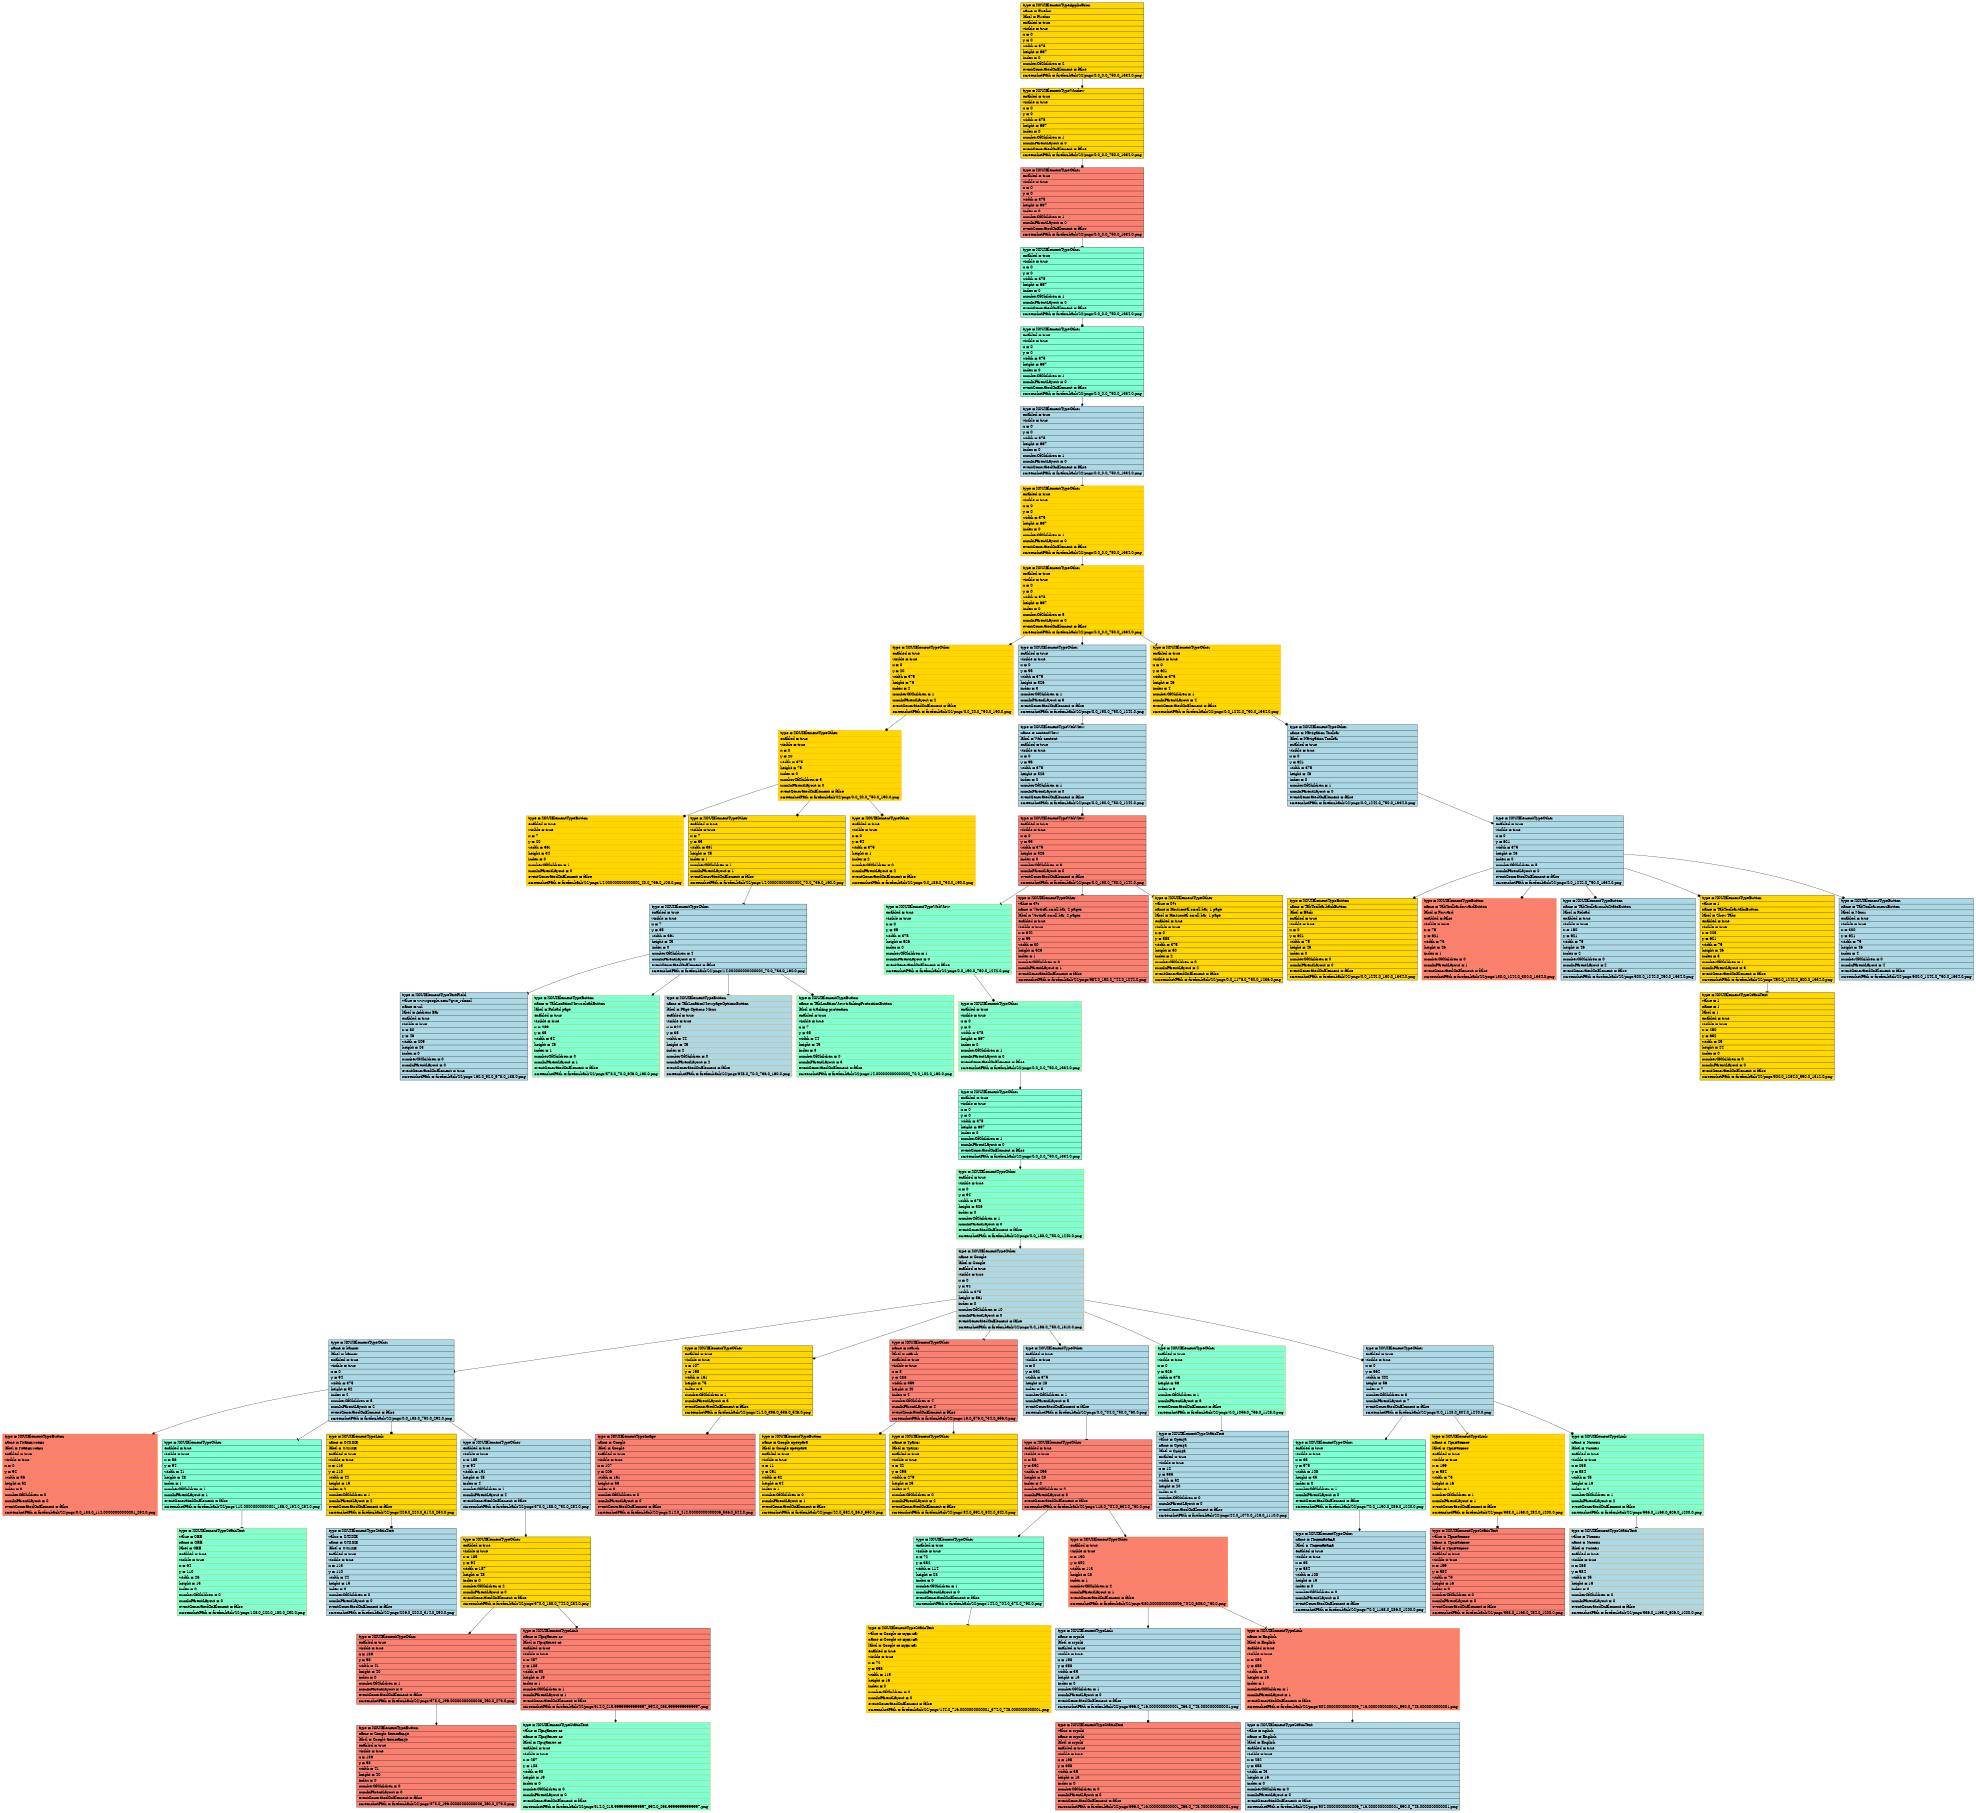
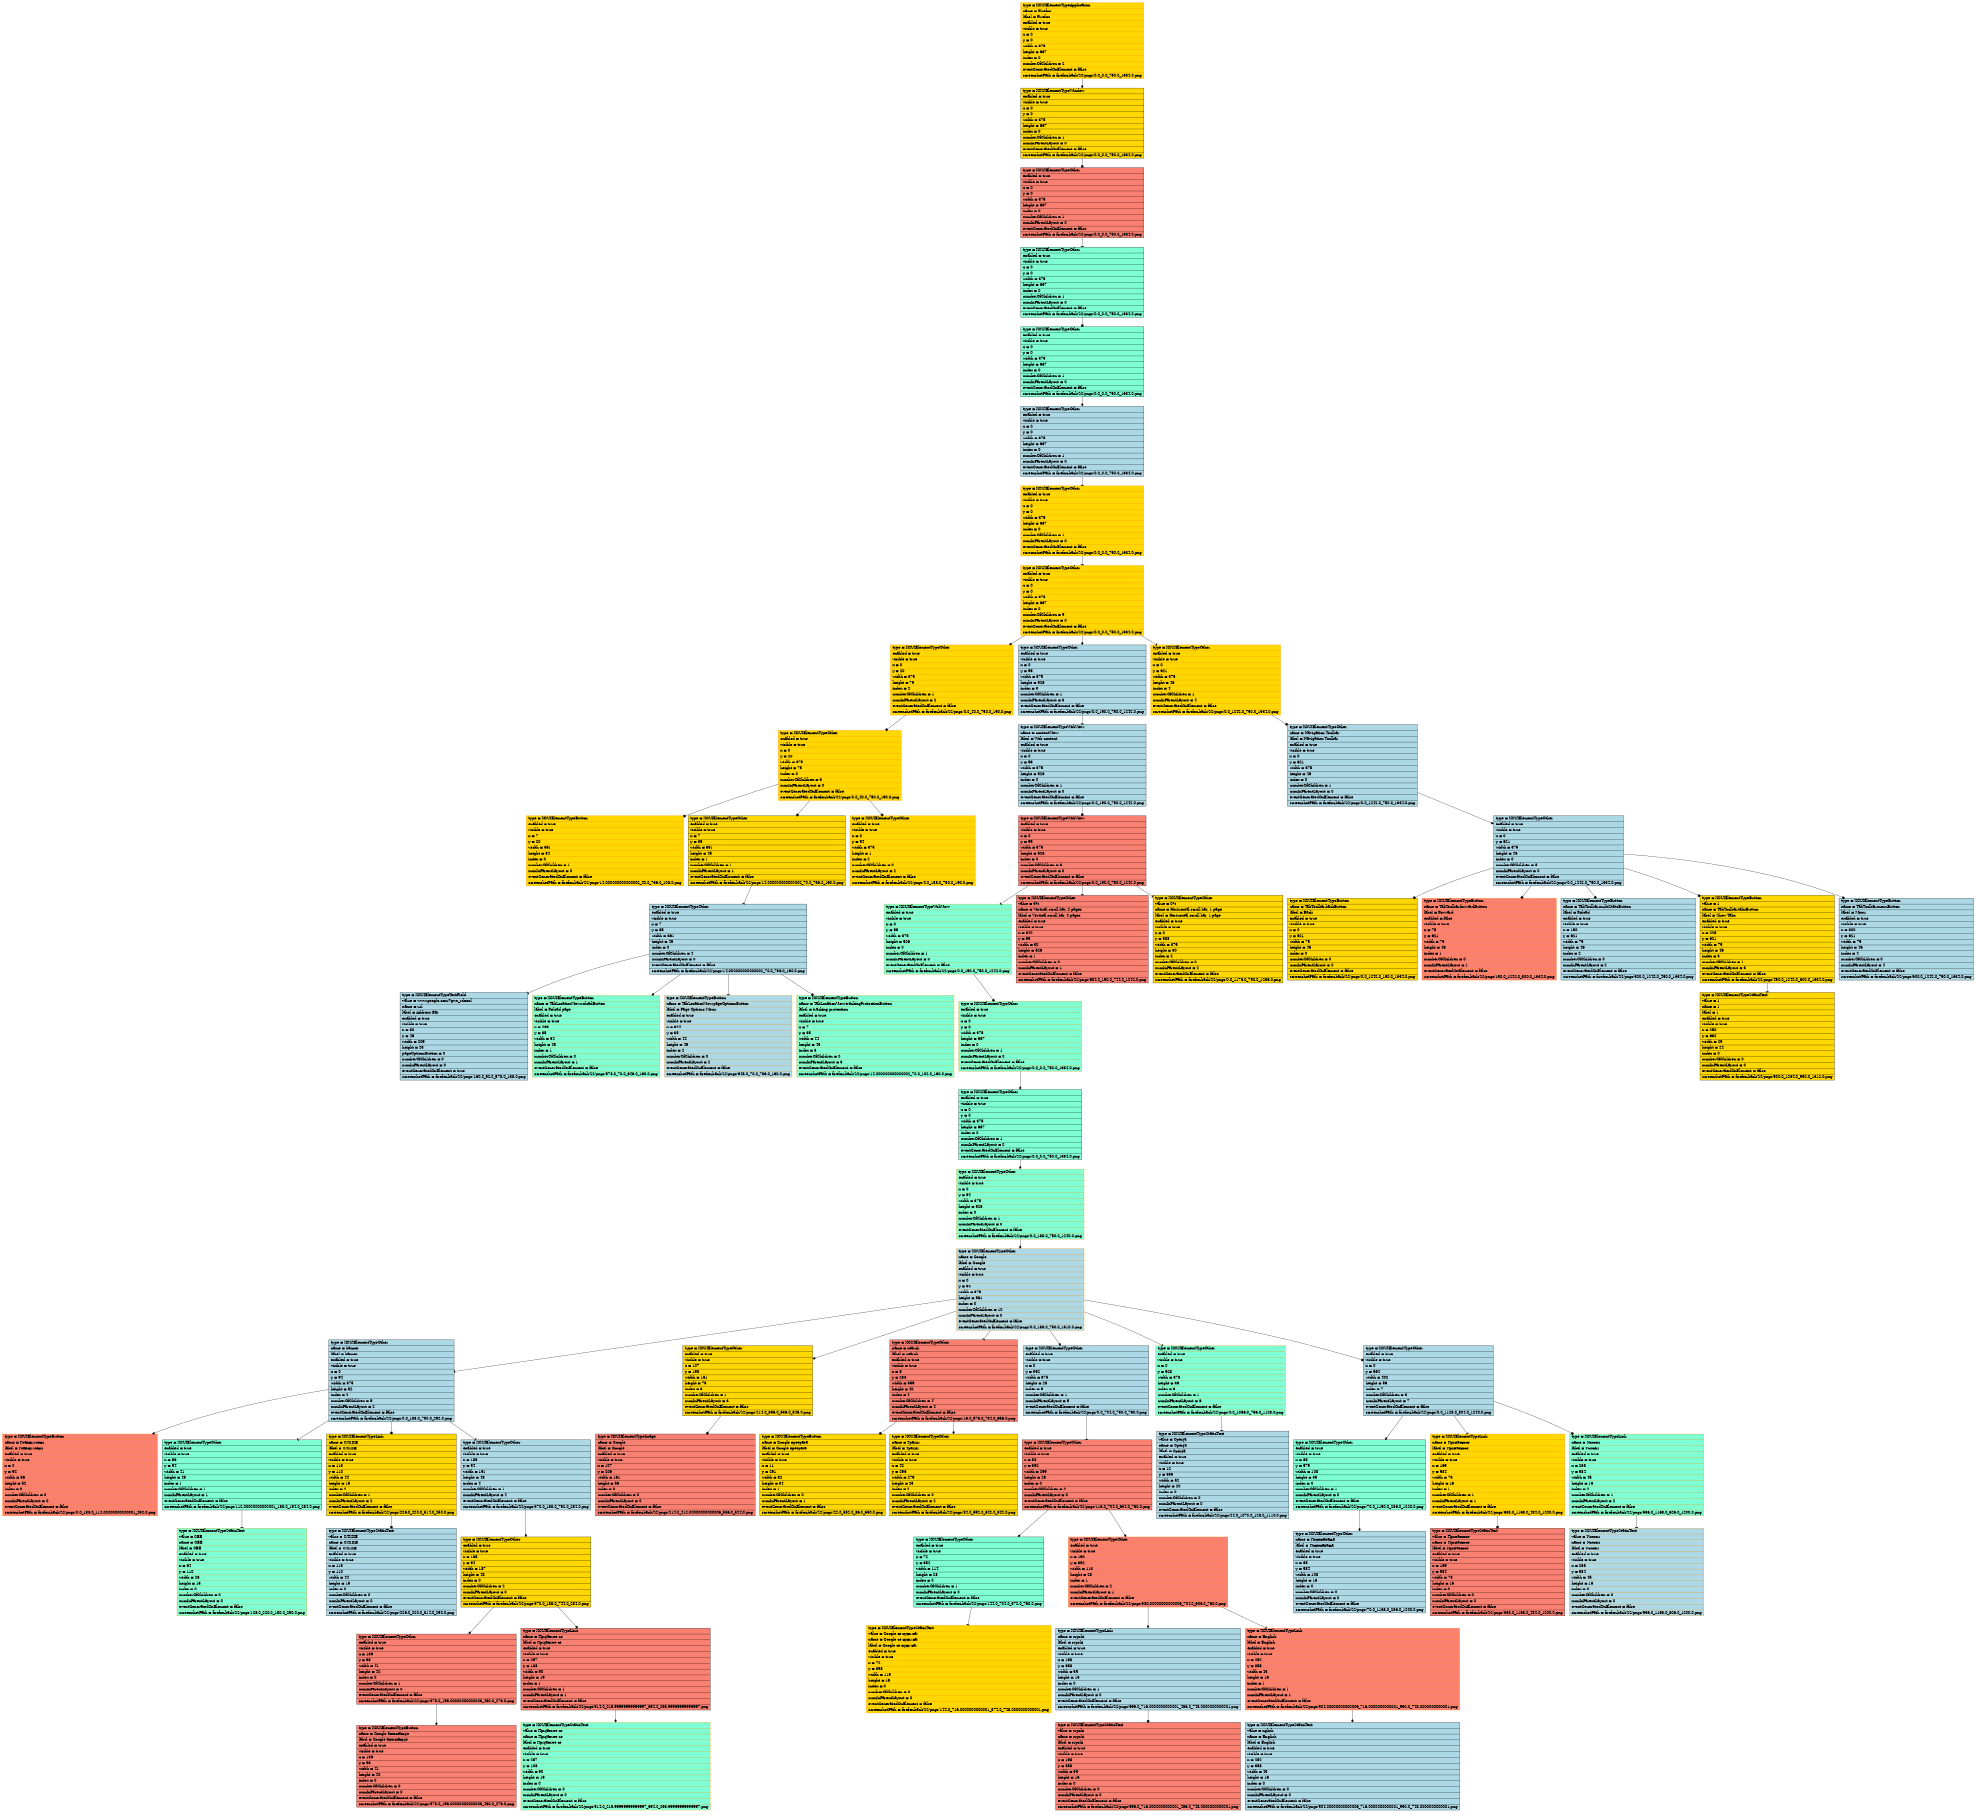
(1082, 41) -> (1082, 41)
(411, 1054) -> (424, 1054)
